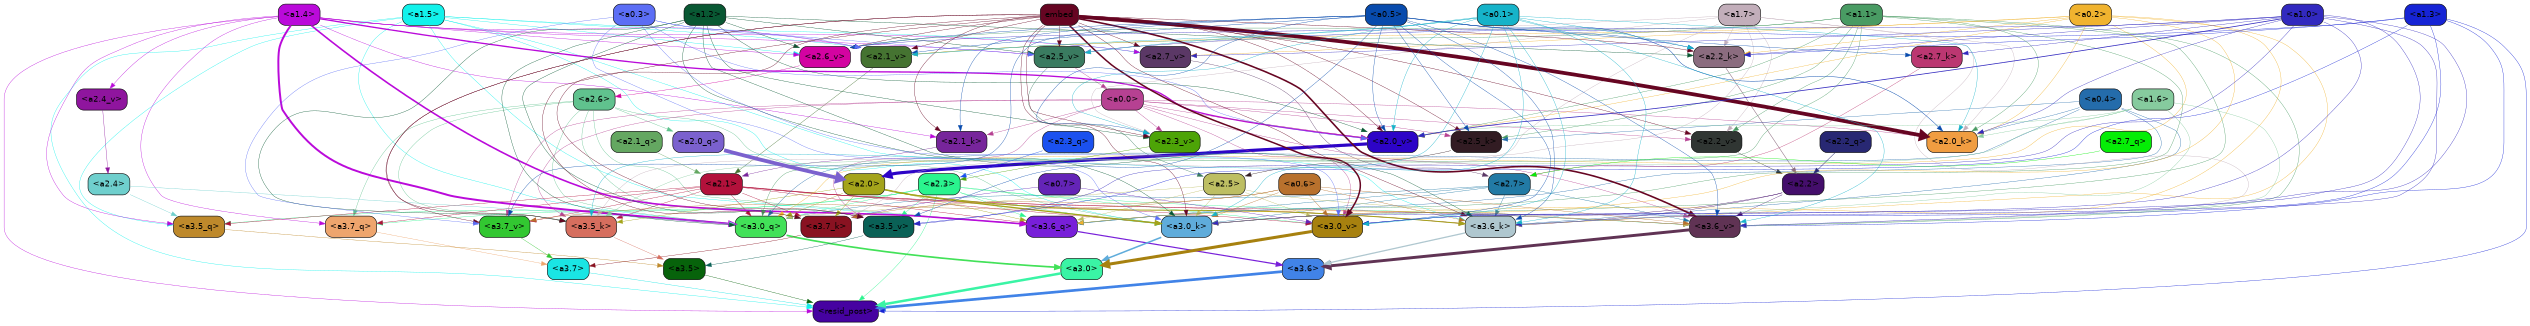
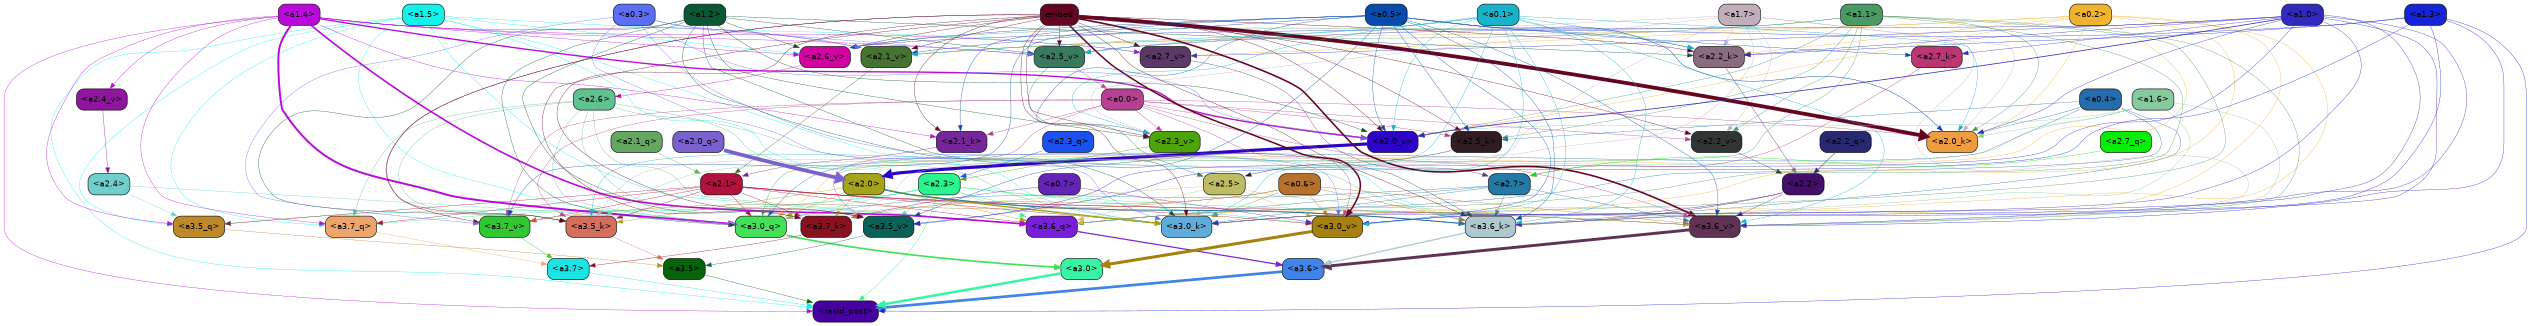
(650, 29) -> (196, 114)
(641, 119) -> (1039, 161)
(1172, 210) -> (1172, 210)
(1135, 248) -> none
